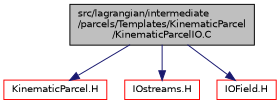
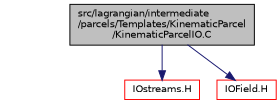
(55, 90) -> none
